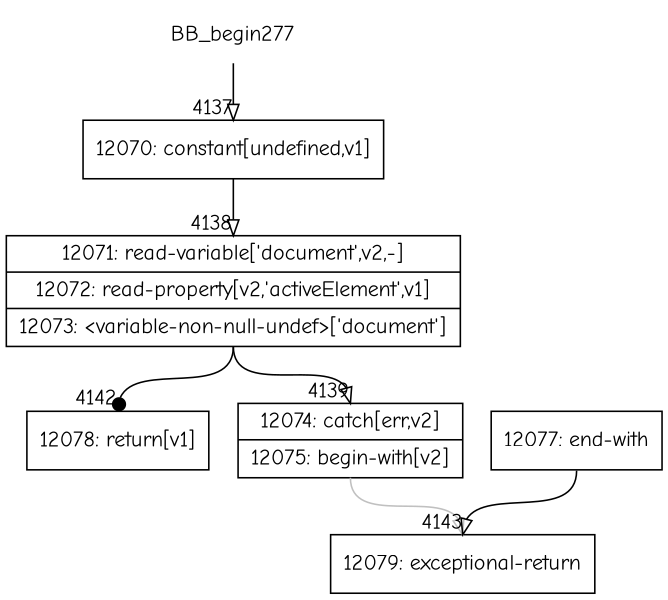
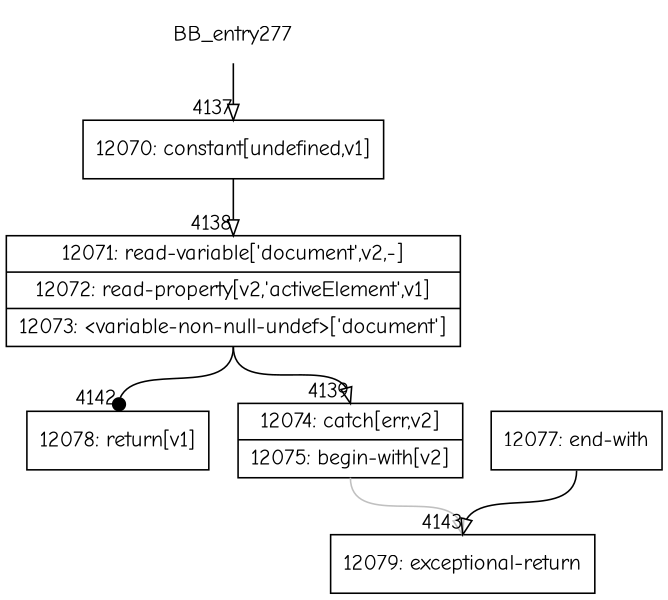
(233, 35) -> (233, 35)
